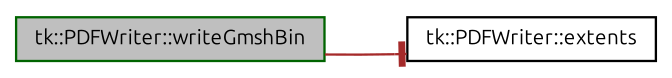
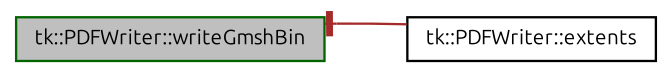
(360, 55) -> (372, 24)
